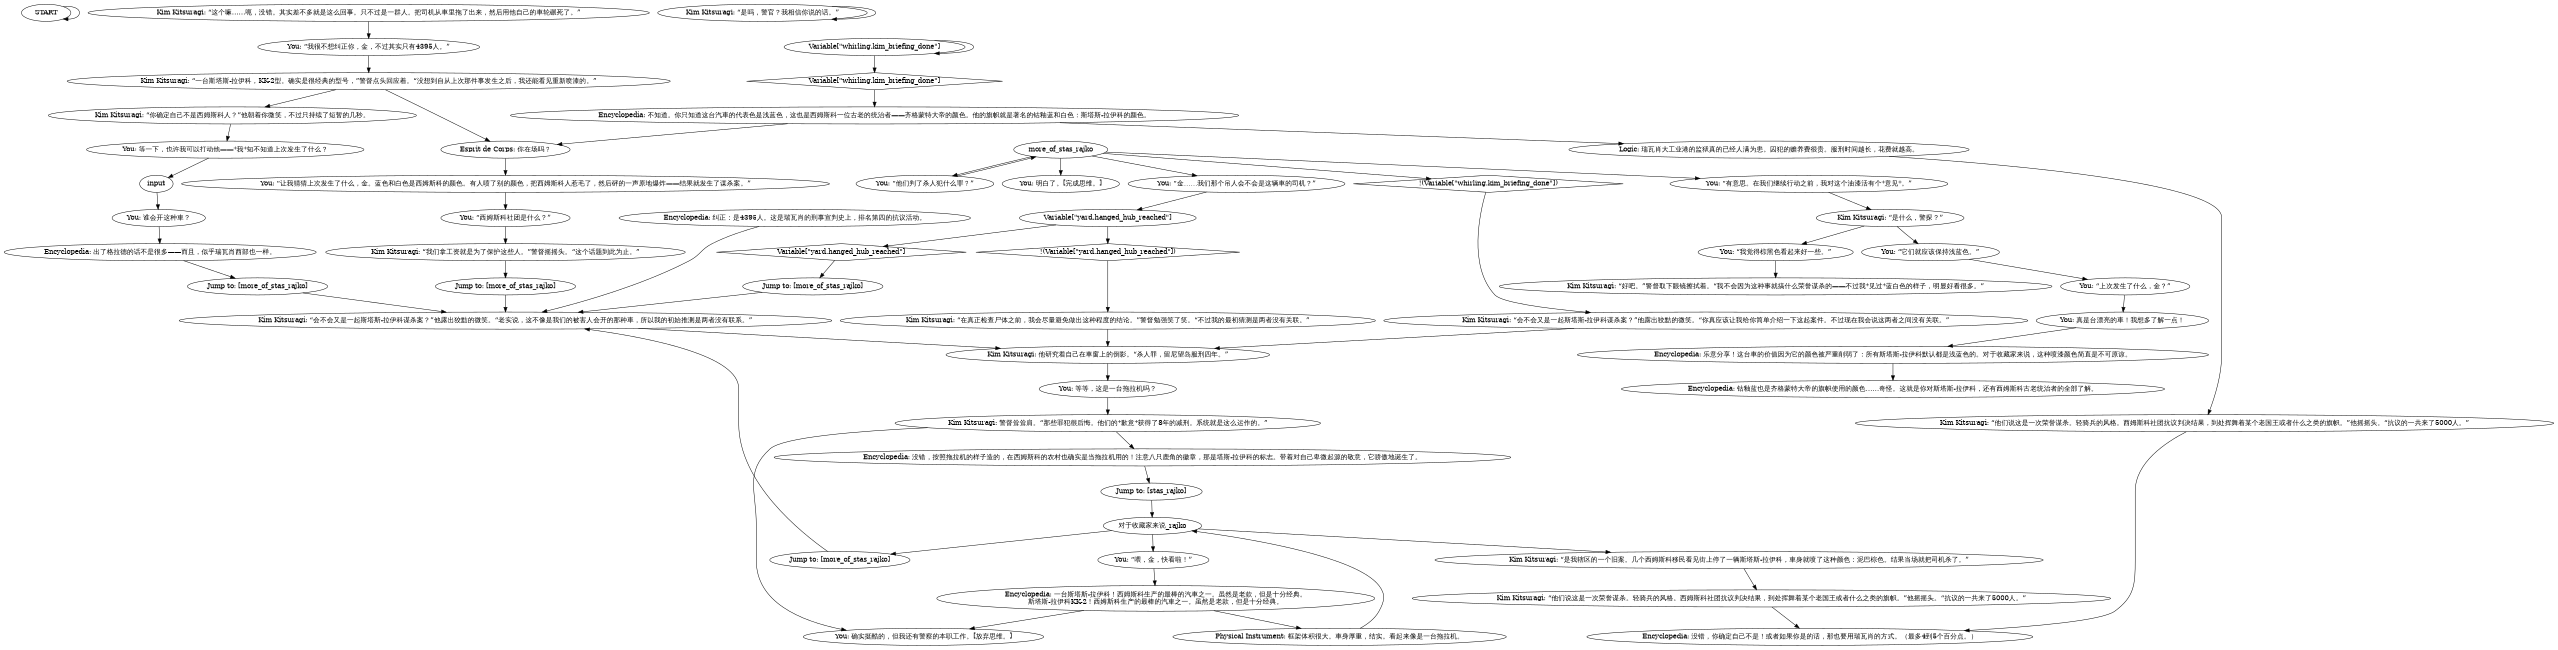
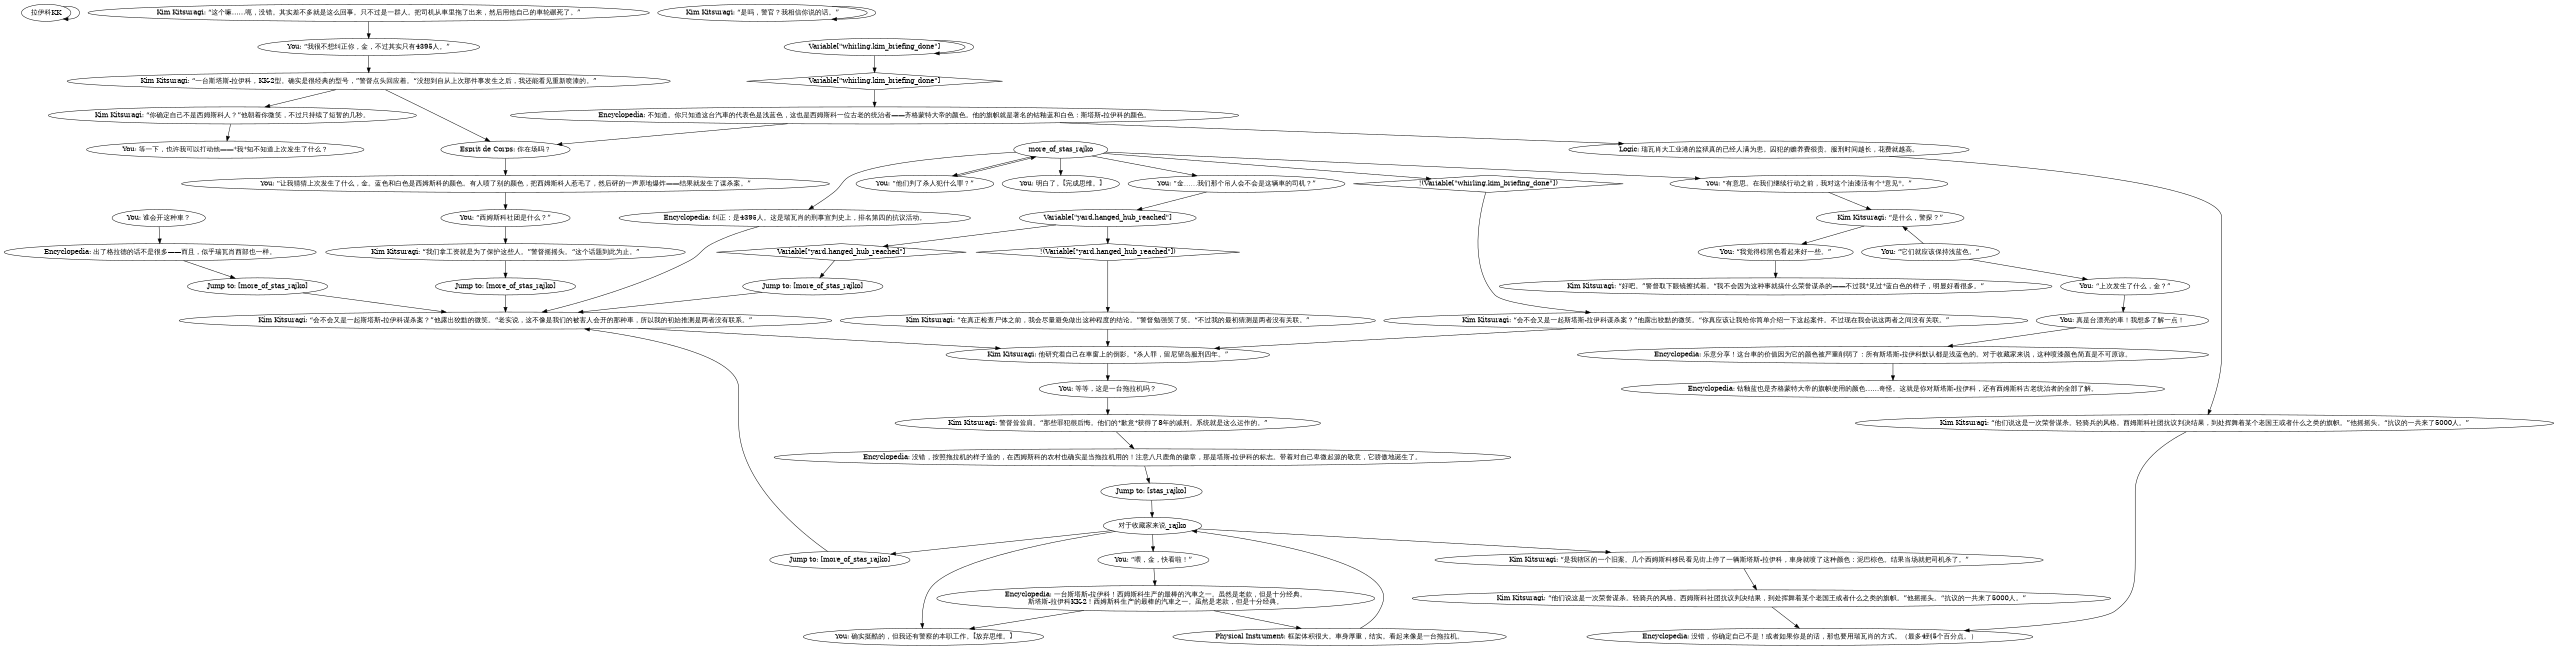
(46, 13) -> (46, 13)
none -> (908, 162)
(156, 184) -> none
(1906, 234) -> (1915, 236)
(754, 482) -> (1002, 555)
